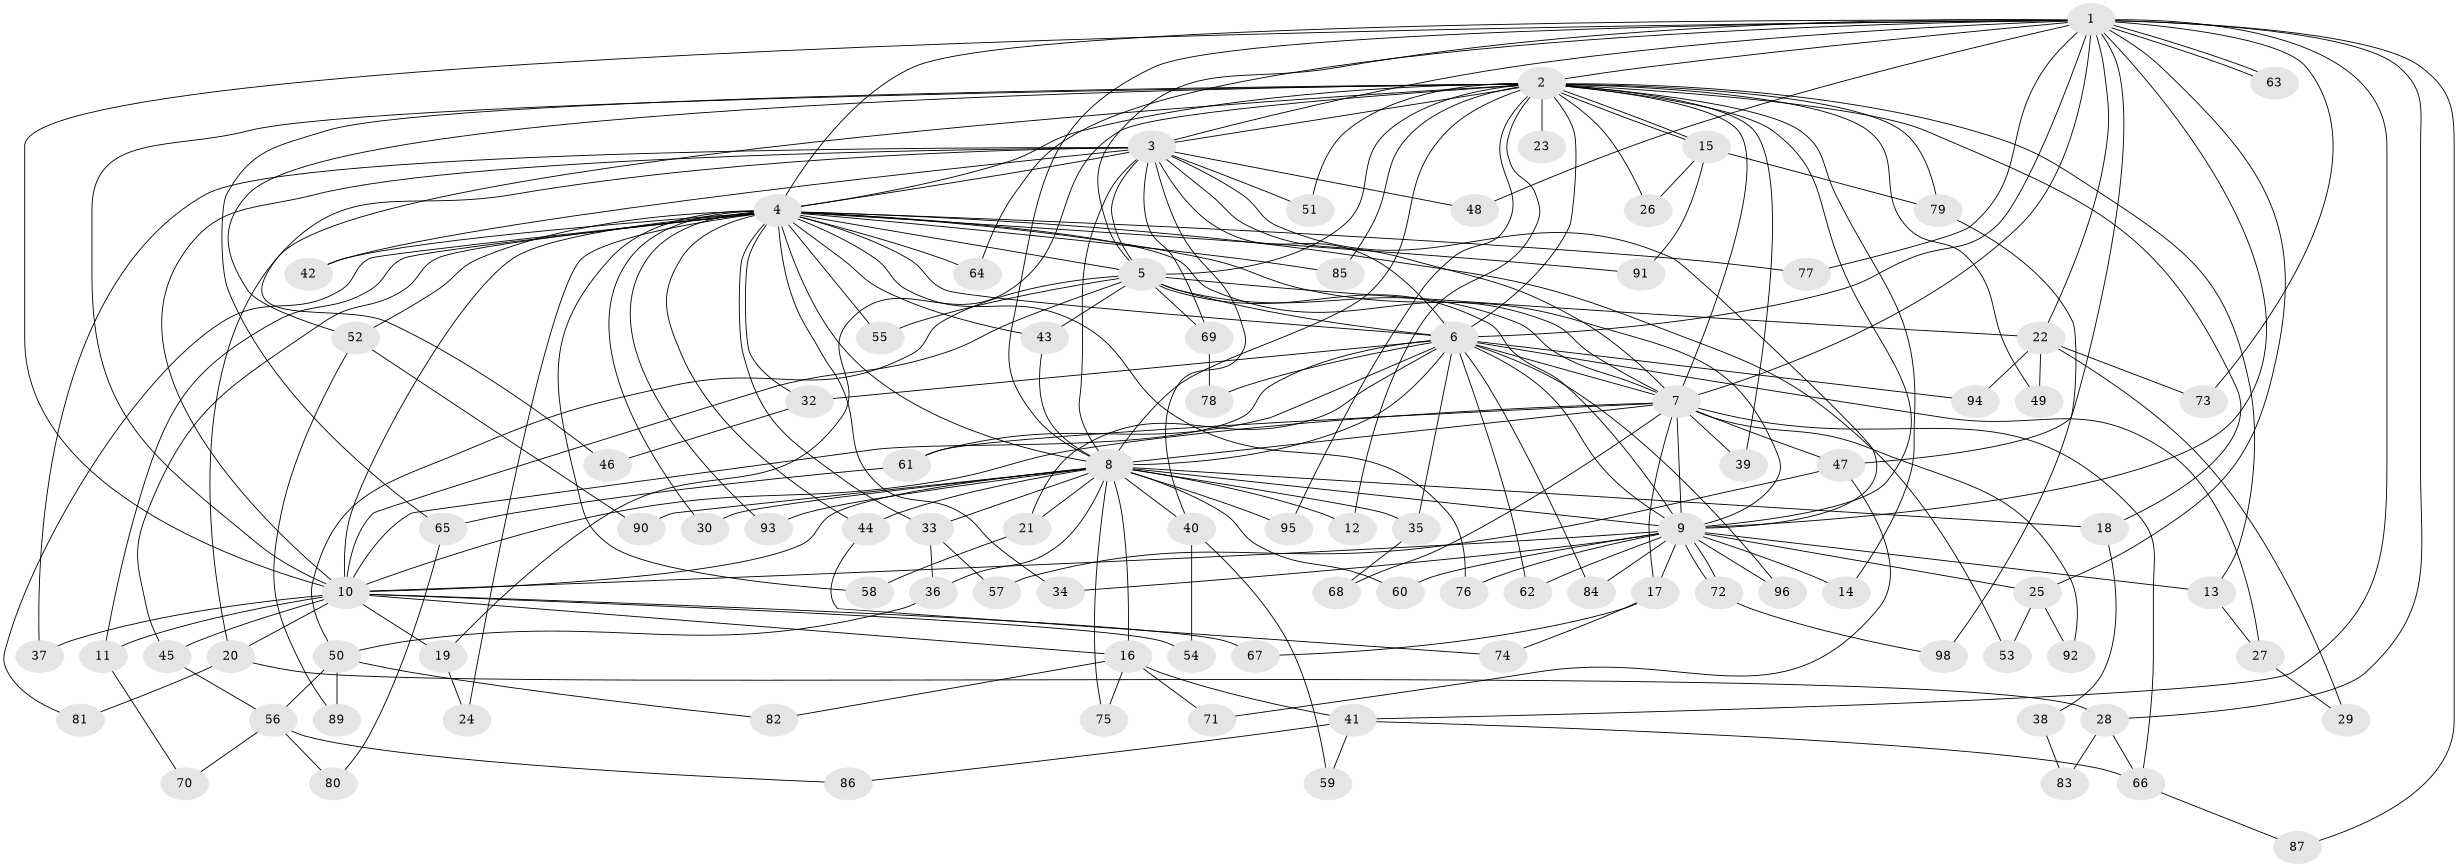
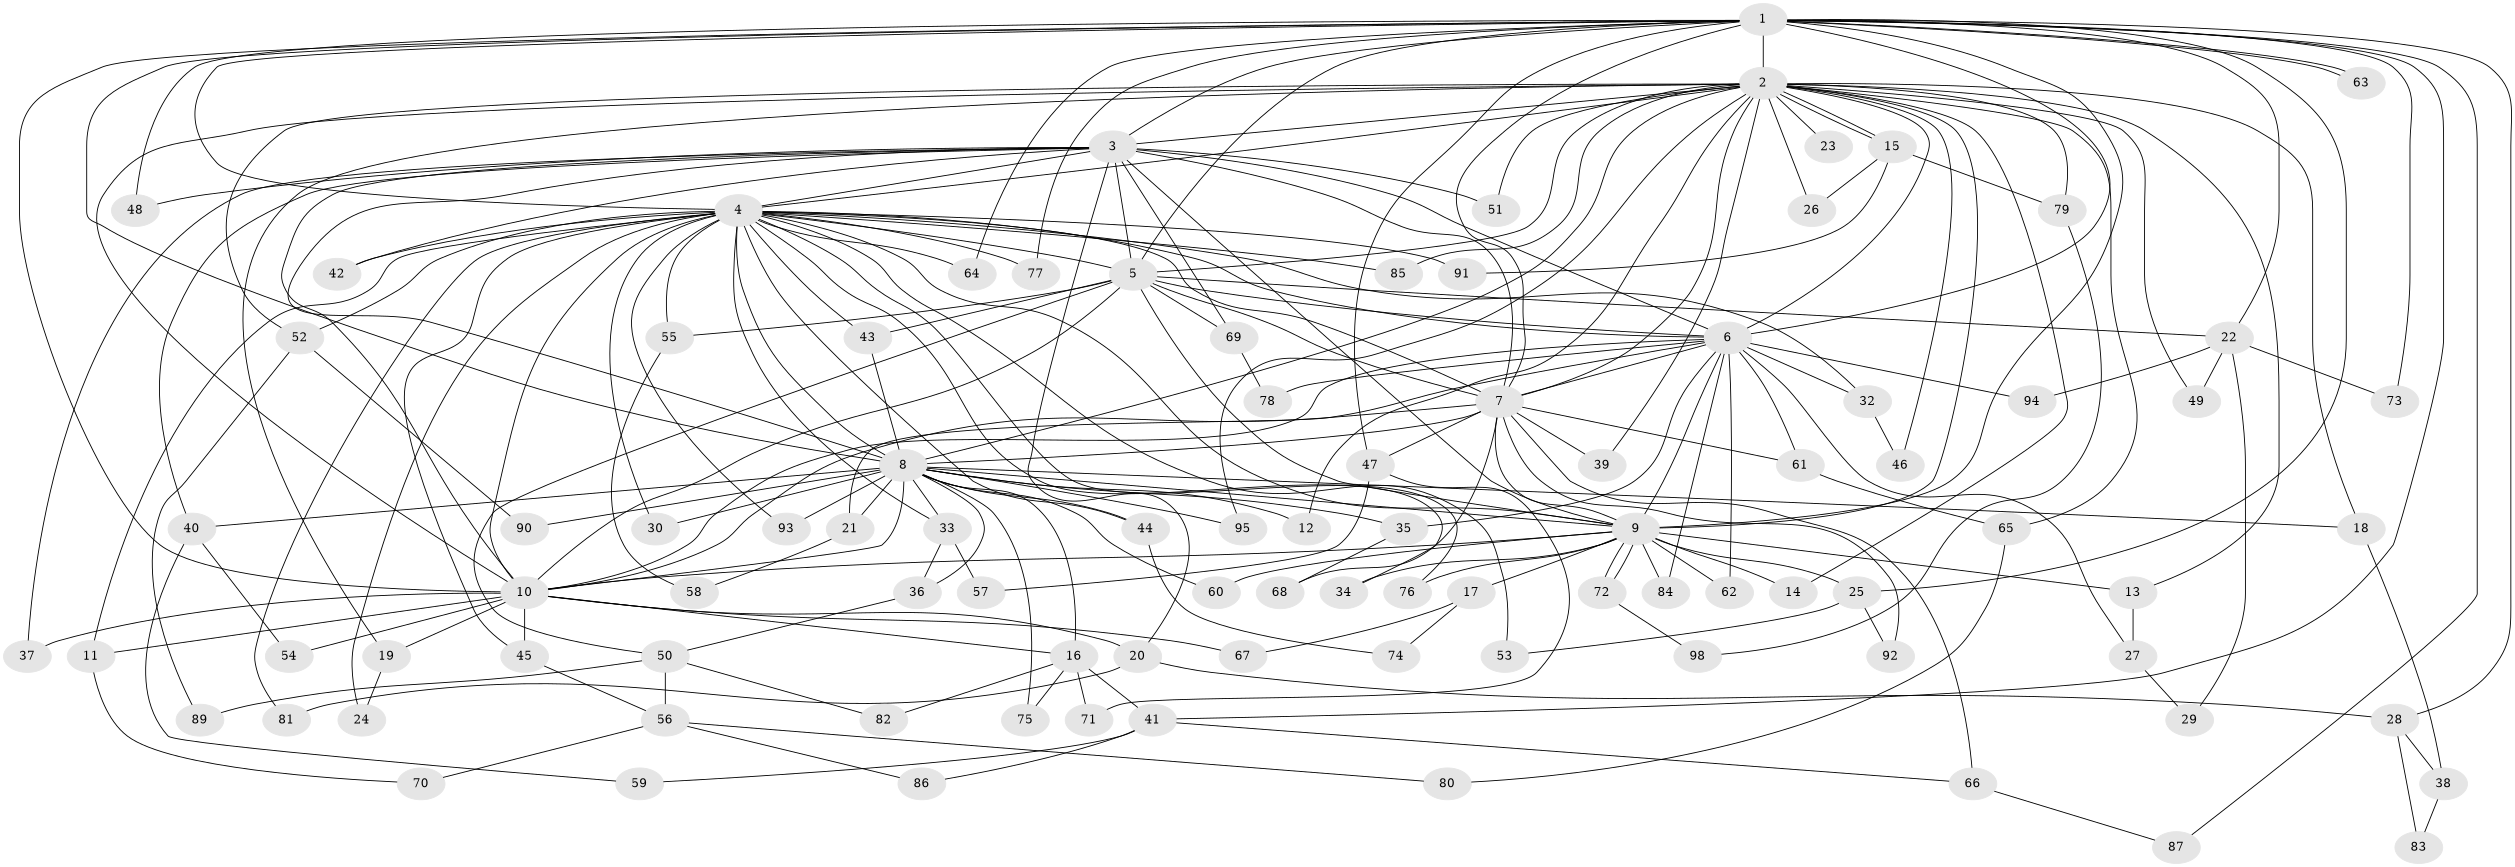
(1328, 435) -> none
(567, 444) -> (613, 477)
(1655, 480) -> none
(1783, 593) -> none
(2123, 752) -> (2419, 752)
